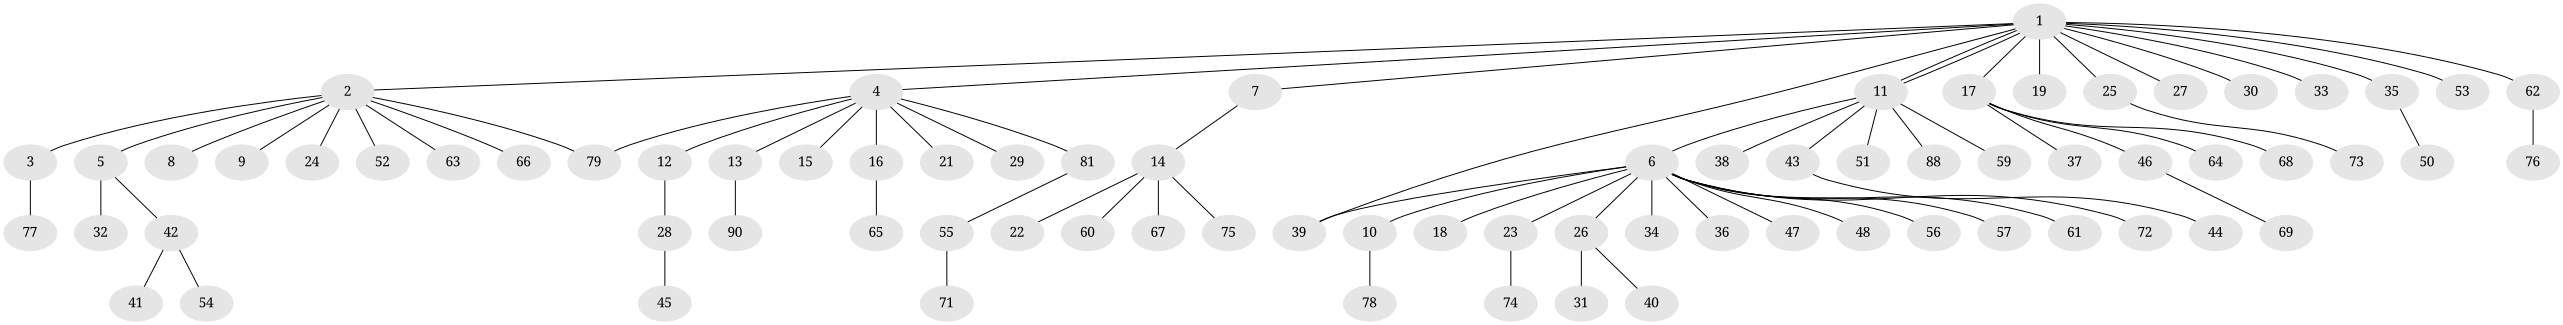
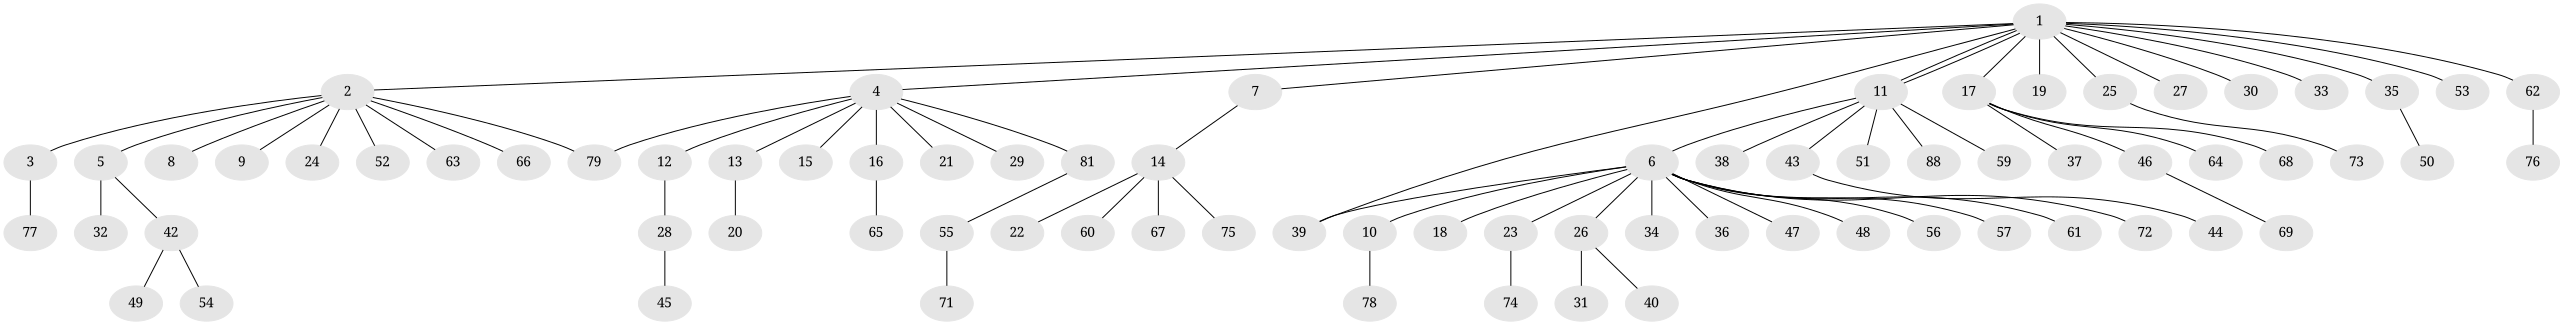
(735, 233) -> (735, 233)
(136, 304) -> (136, 304)
